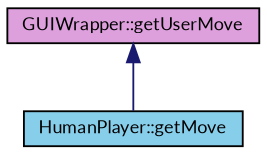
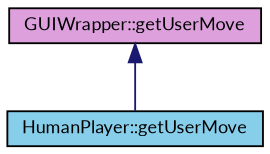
(133, 129) -> (135, 129)
